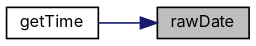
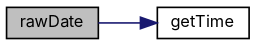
(119, 23) -> (119, 23)
